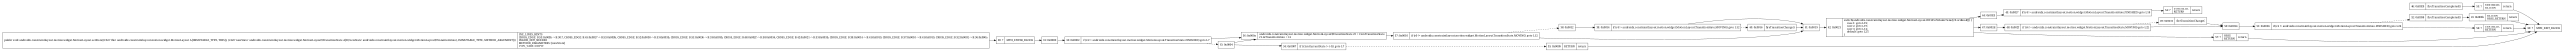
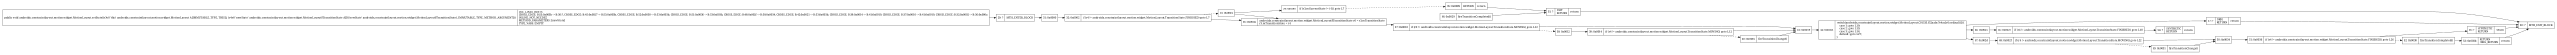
(2493, 5) -> (1560, 10)
(2063, 46) -> (1516, 9)
